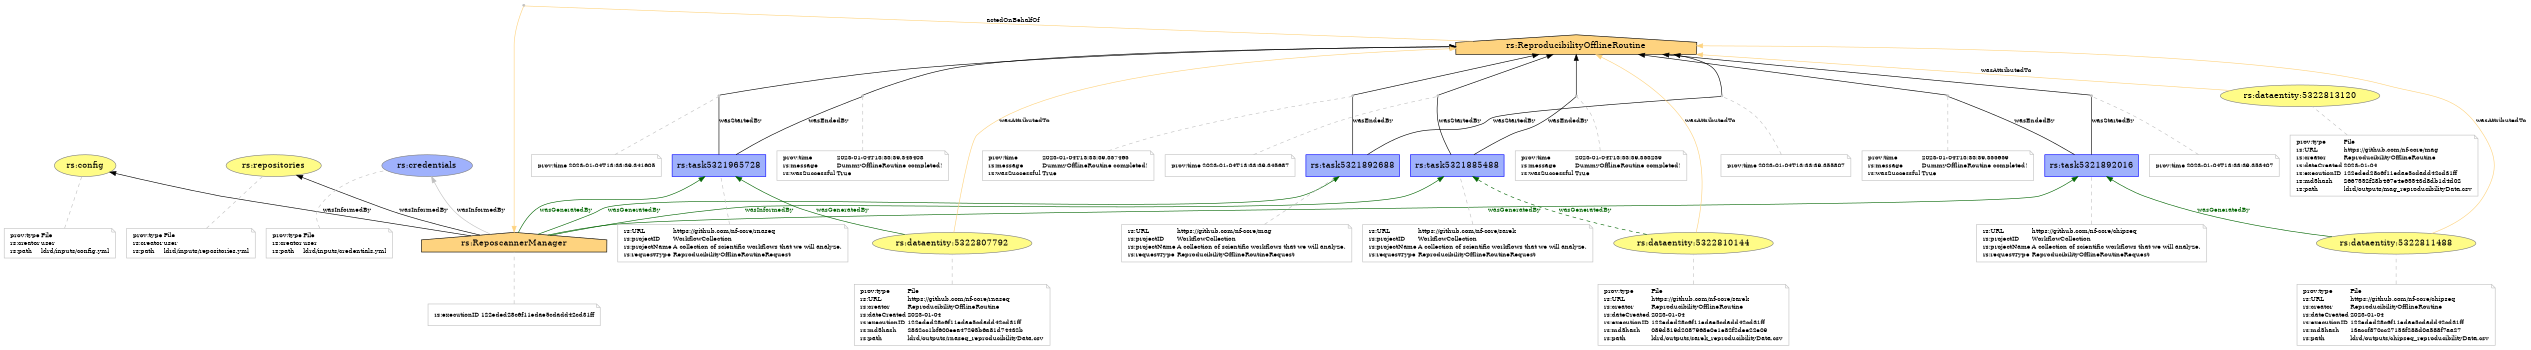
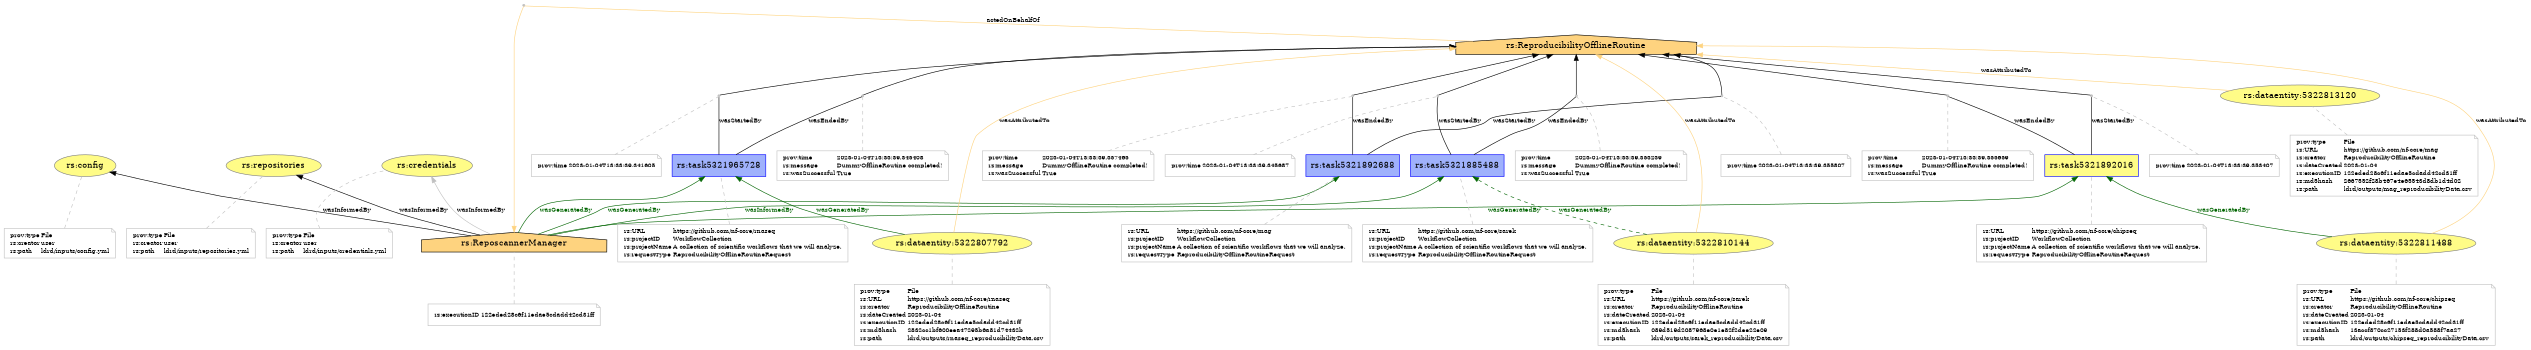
(427, 166) -> (427, 166)
(2092, 166) -> (2092, 166)
